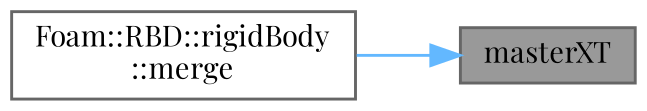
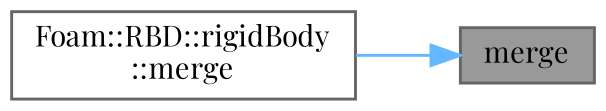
(548, 55) -> (527, 55)
